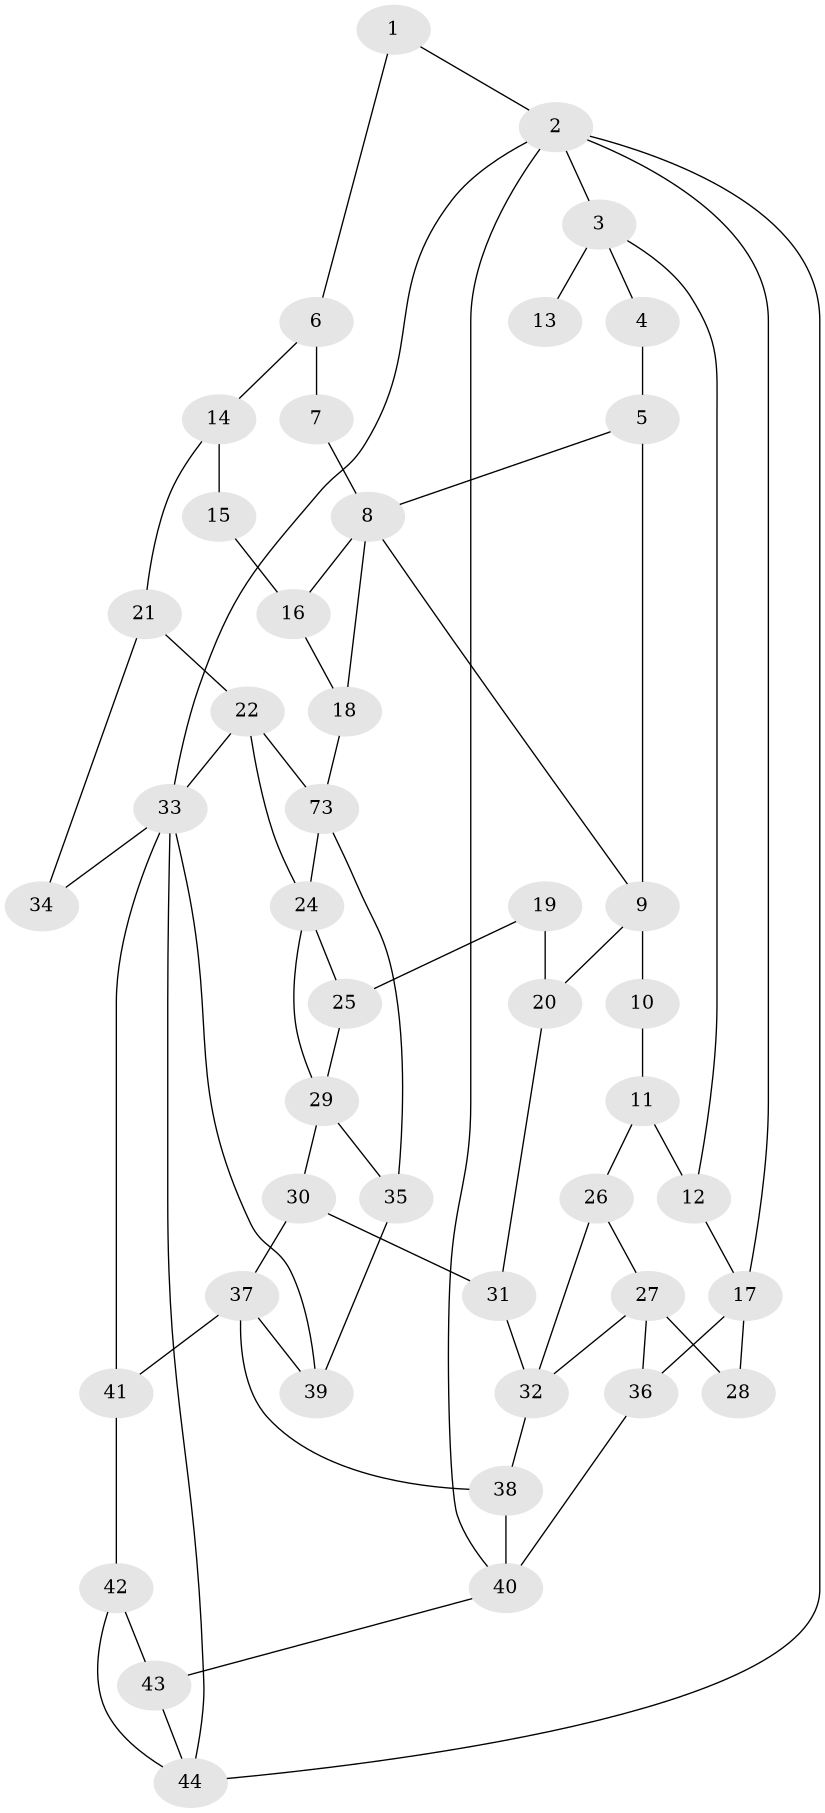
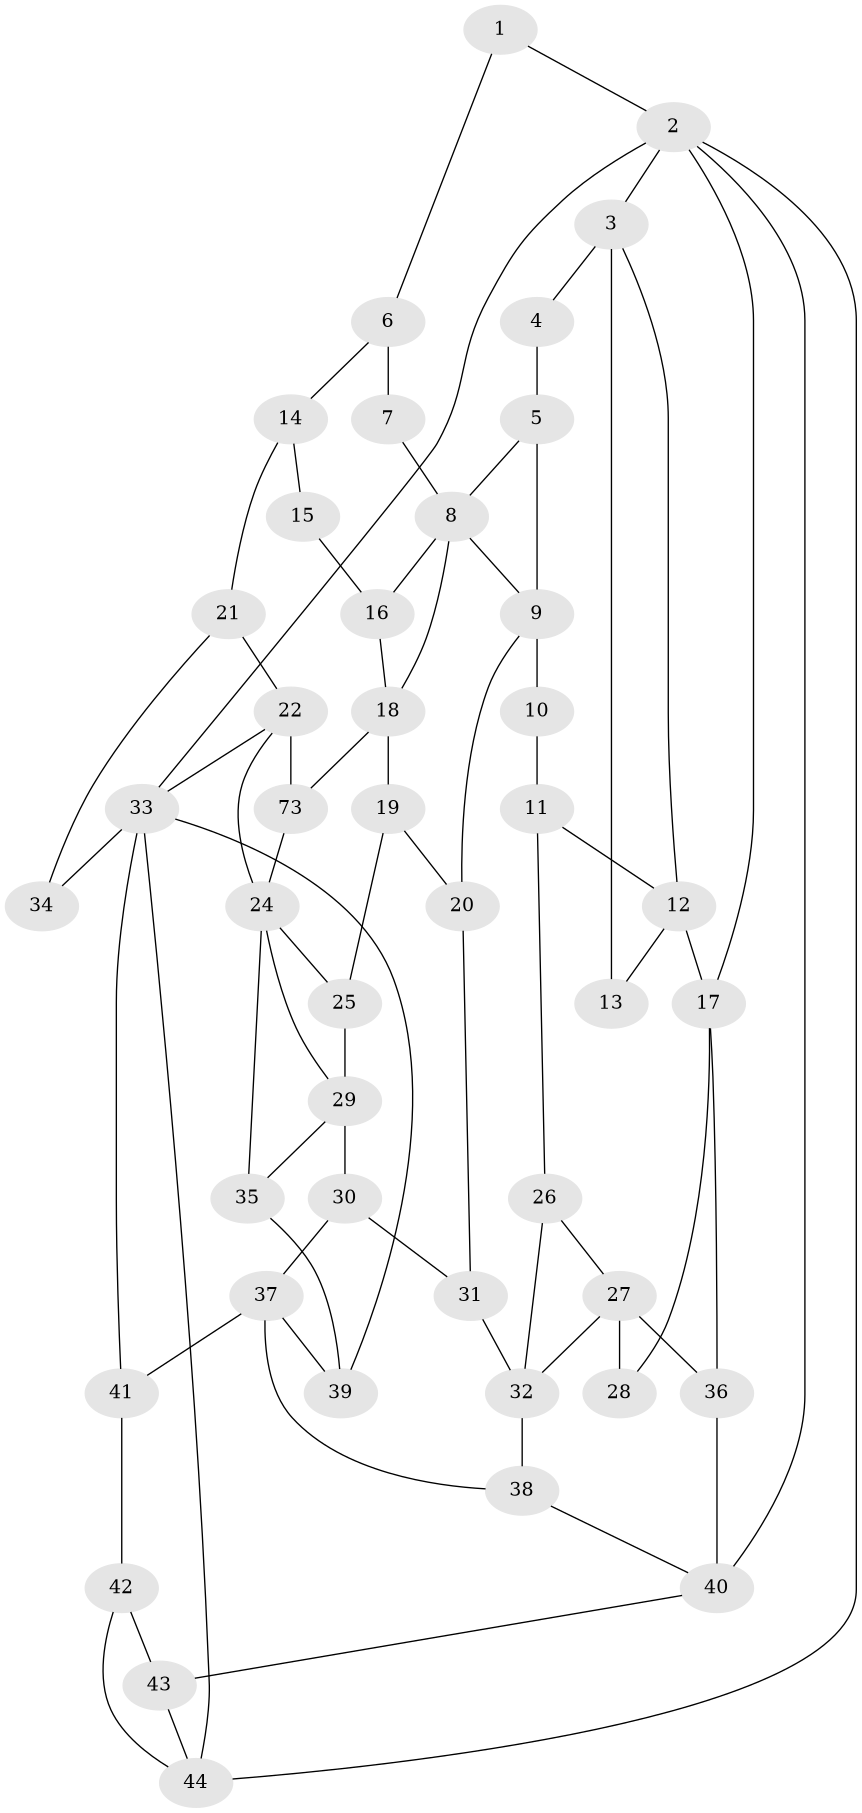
none -> (388, 760)
none -> (645, 955)
(396, 997) -> (255, 1052)
